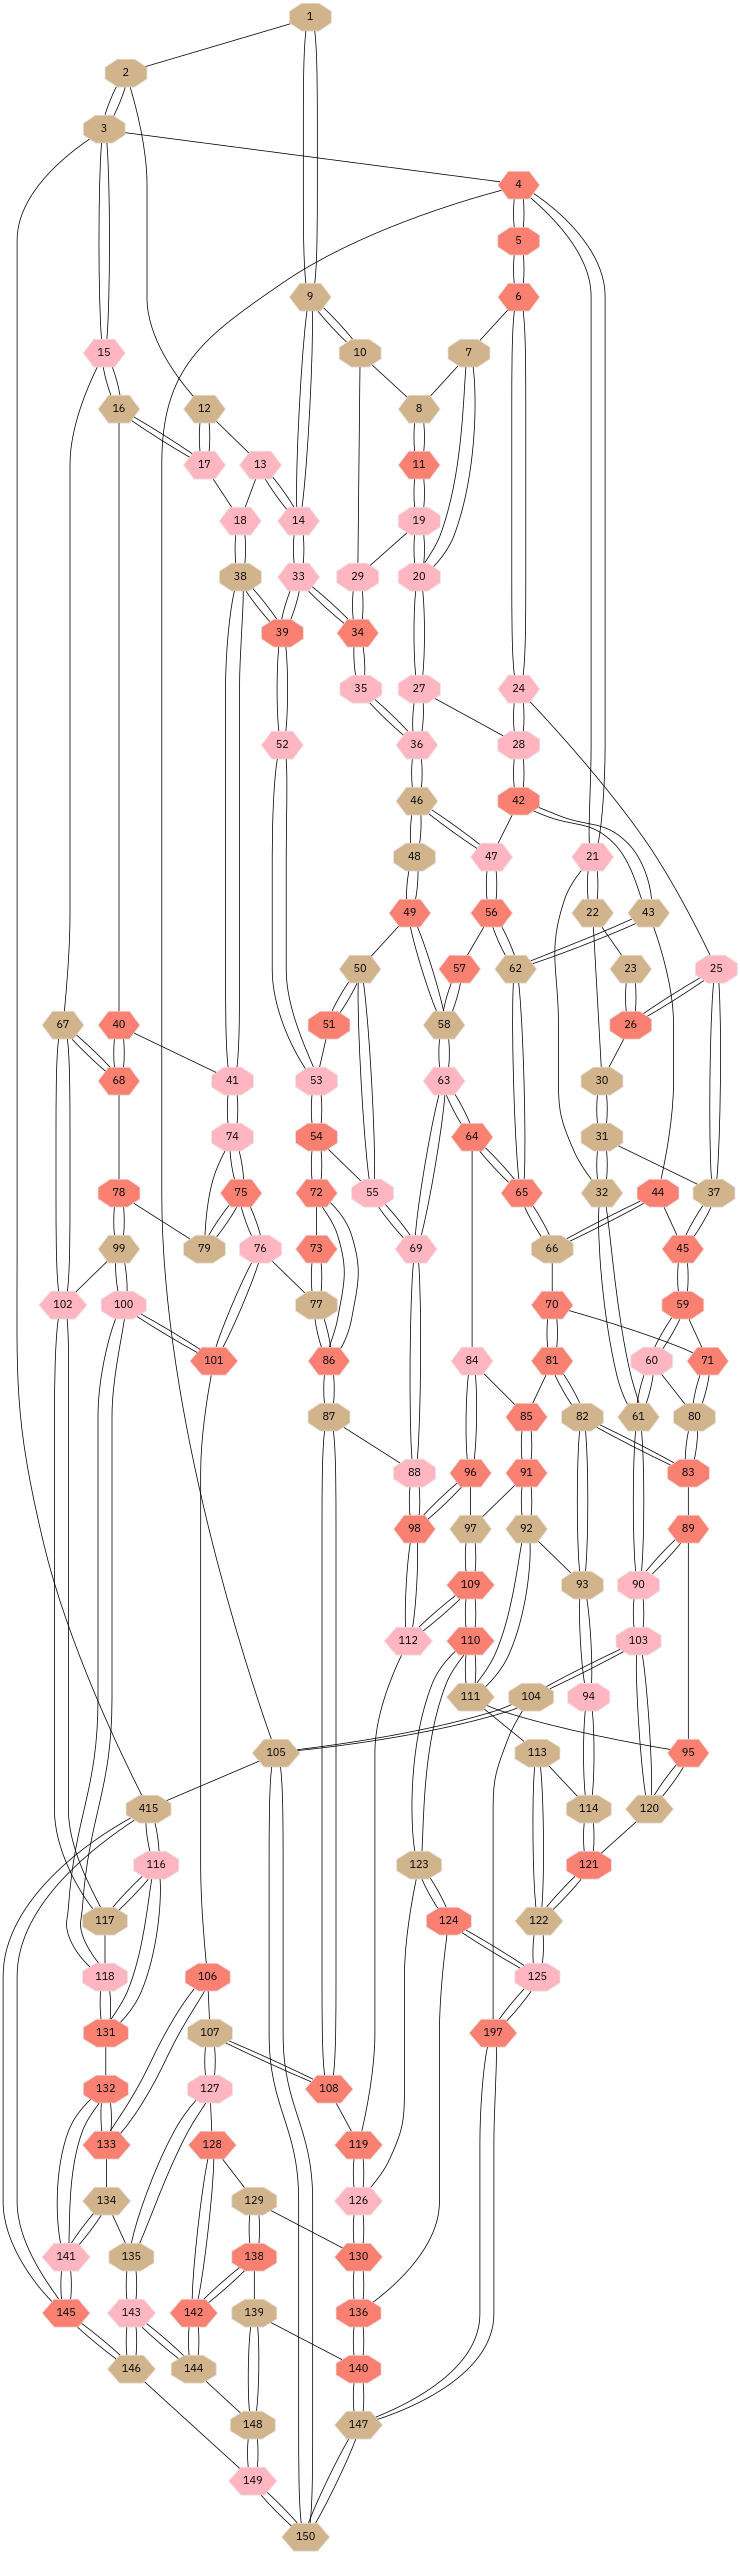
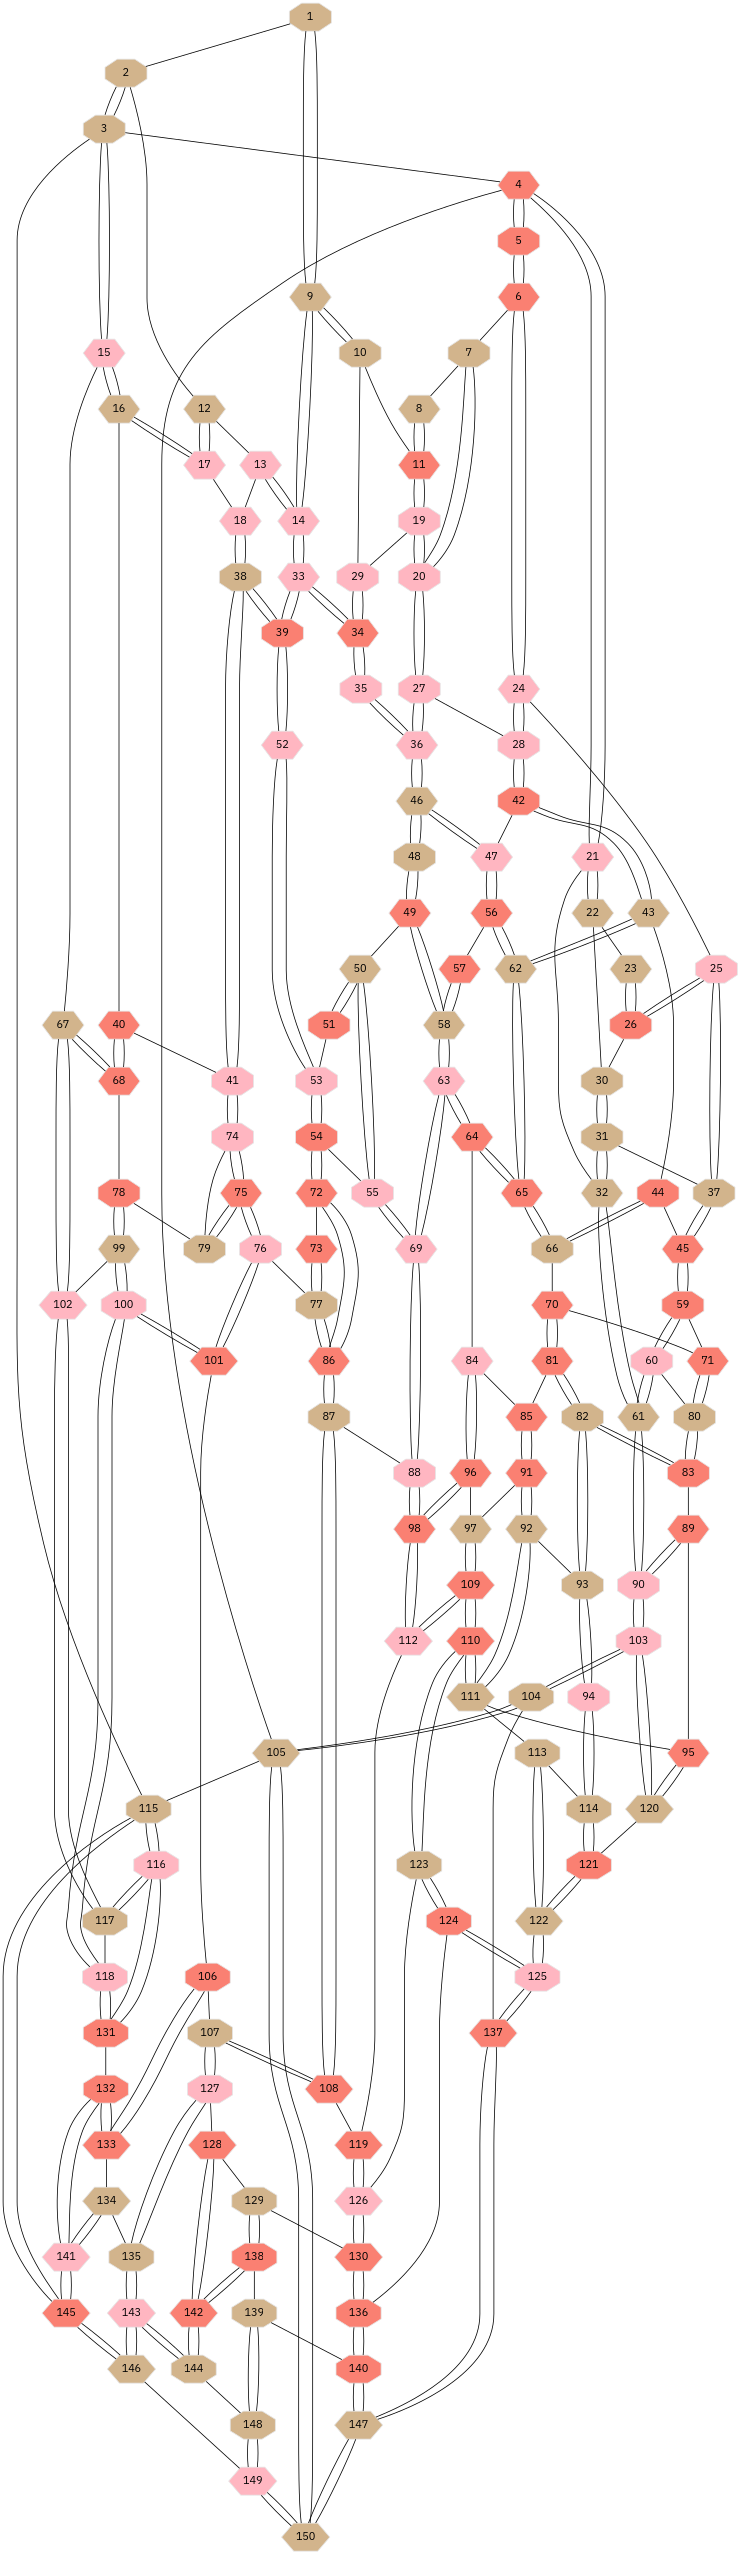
(390, 381) -> (385, 411)
(149, 1809) -> (149, 1809)
(493, 2033) -> (493, 2033)
